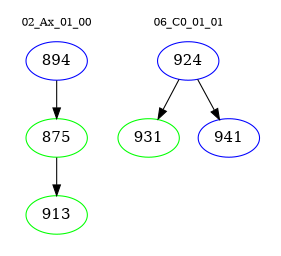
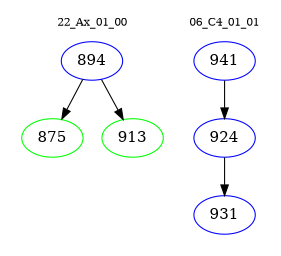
(57, 23) -> (93, 23)
(189, 23) -> (225, 23)
(206, 95) -> (225, 94)
(149, 138) -> (225, 215)
(57, 171) -> (110, 95)
